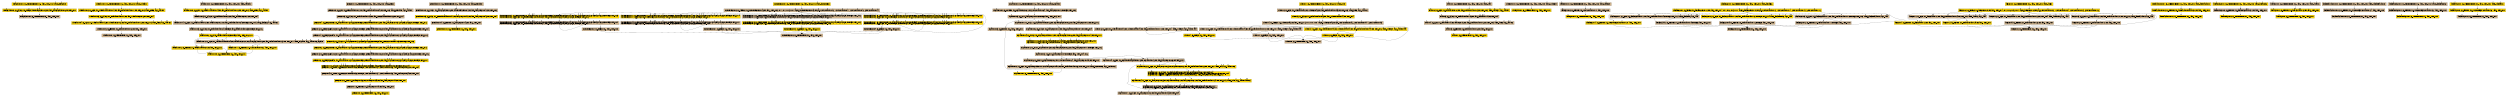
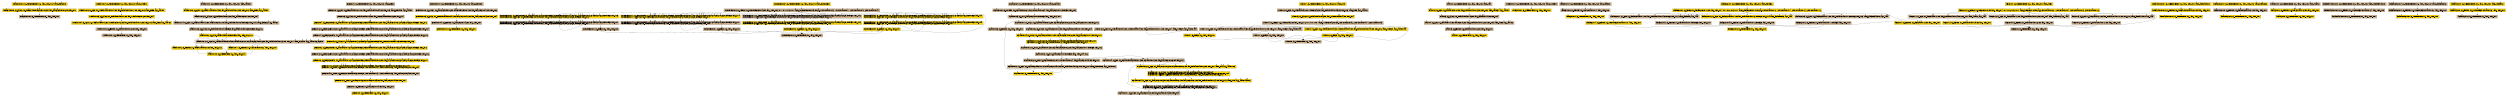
(882, 29) -> (882, 29)
(1747, 29) -> (1747, 29)
